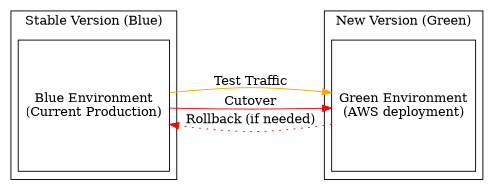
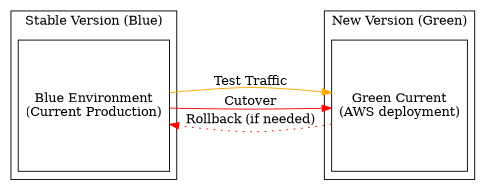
(404, 106) -> (400, 106)
